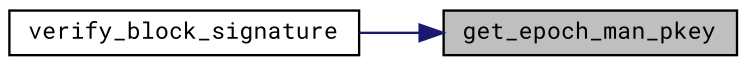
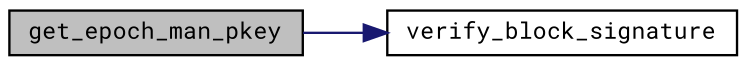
(389, 33) -> (333, 33)
